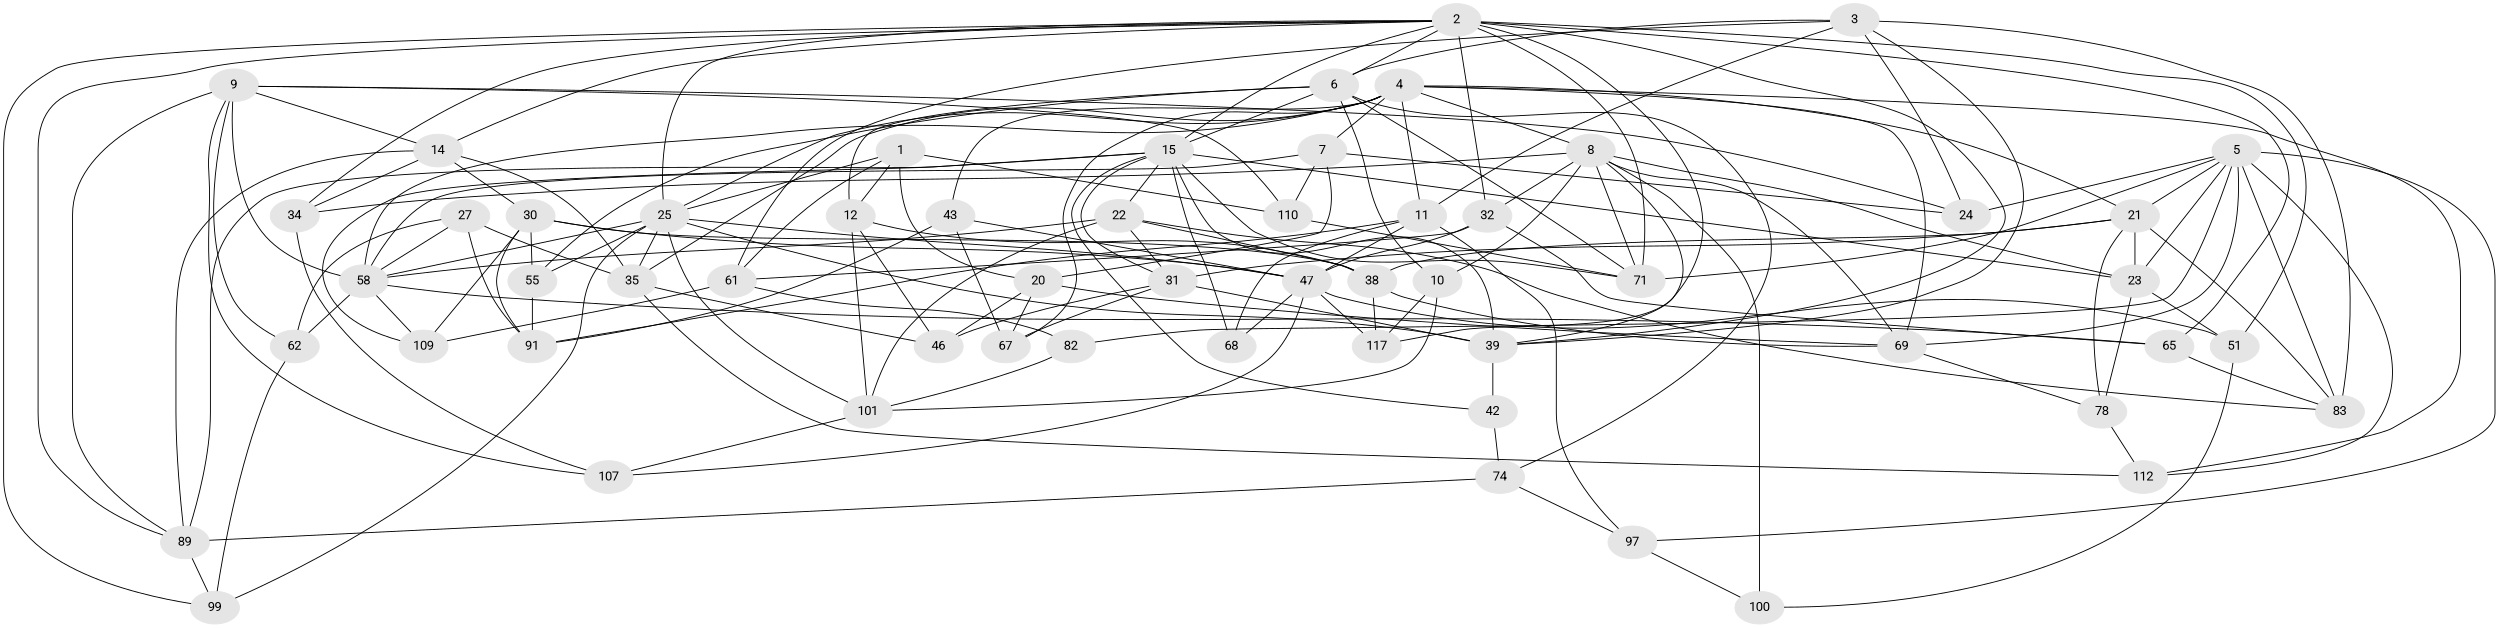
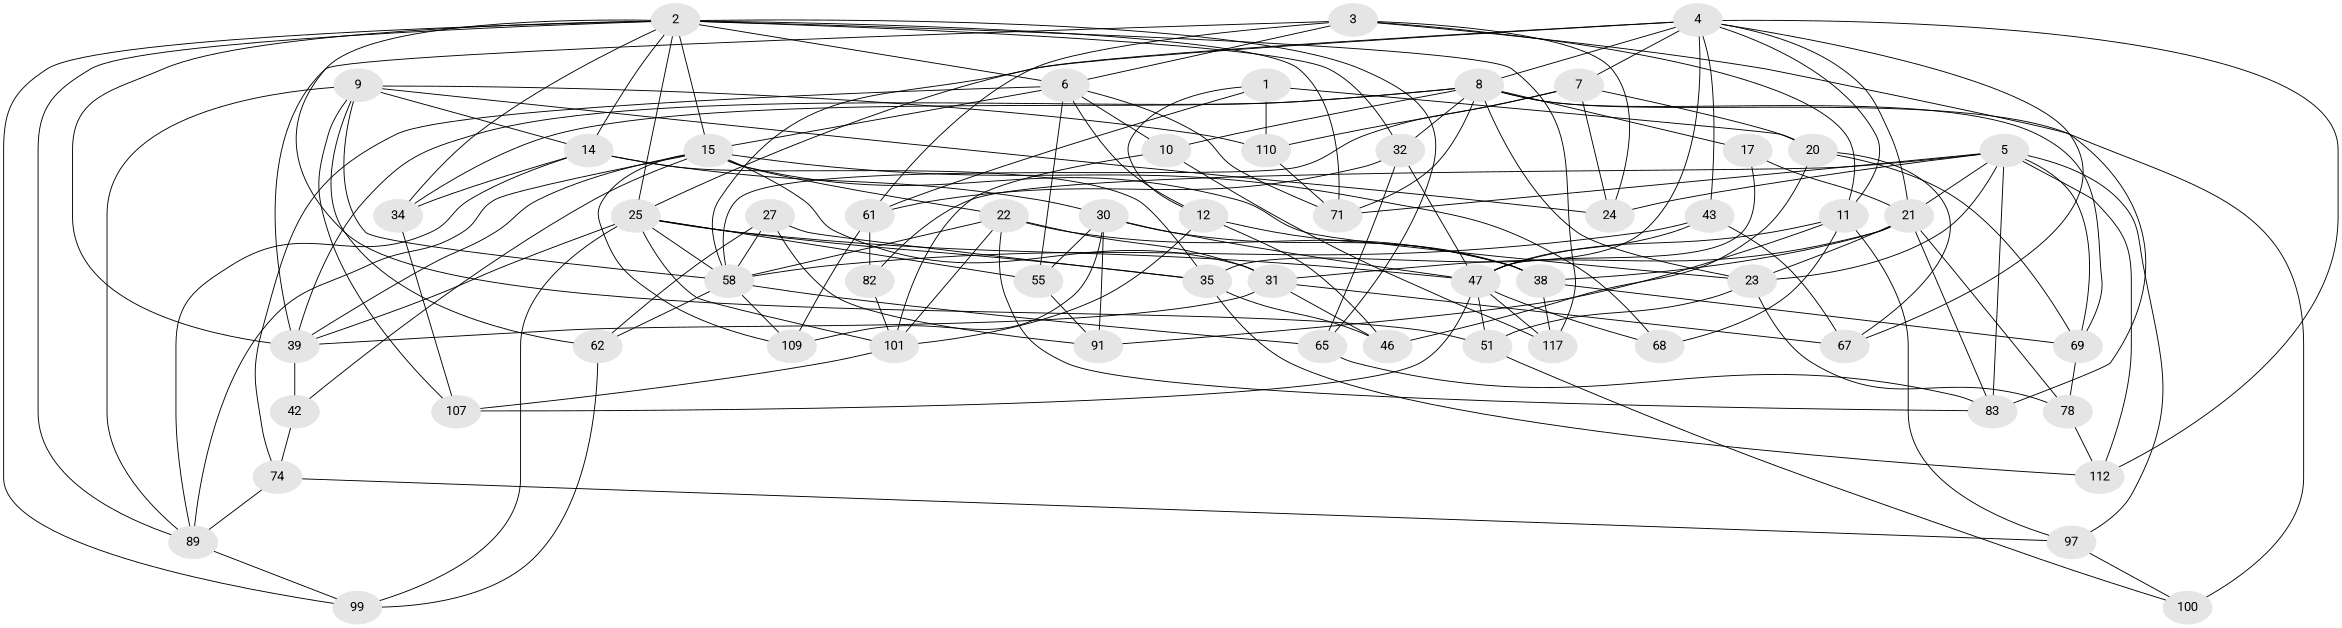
(1895, 135) -> none
none -> (1748, 151)
(764, 188) -> none
(1385, 262) -> none
(749, 302) -> (1244, 254)
